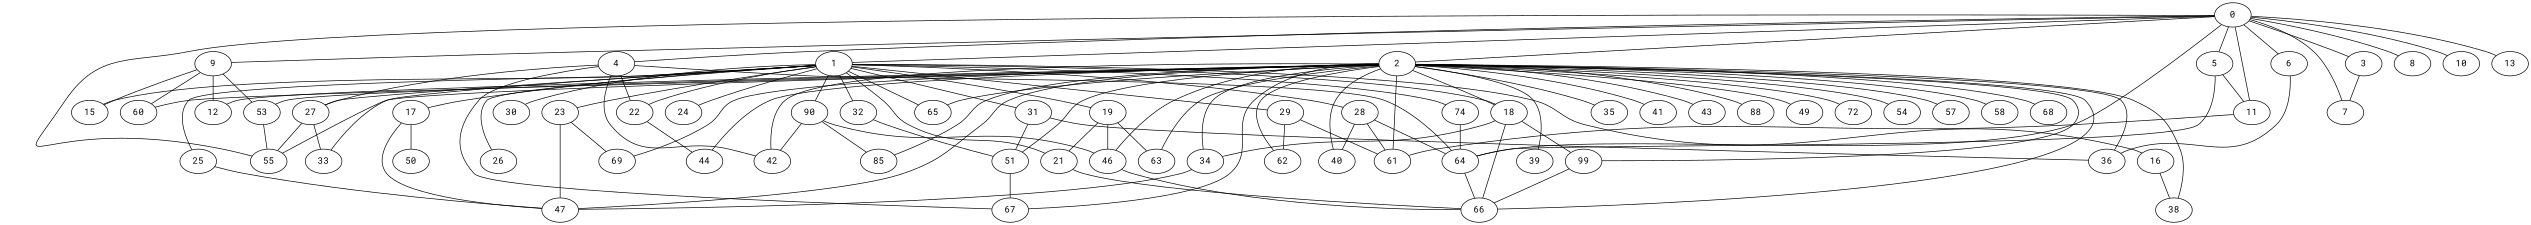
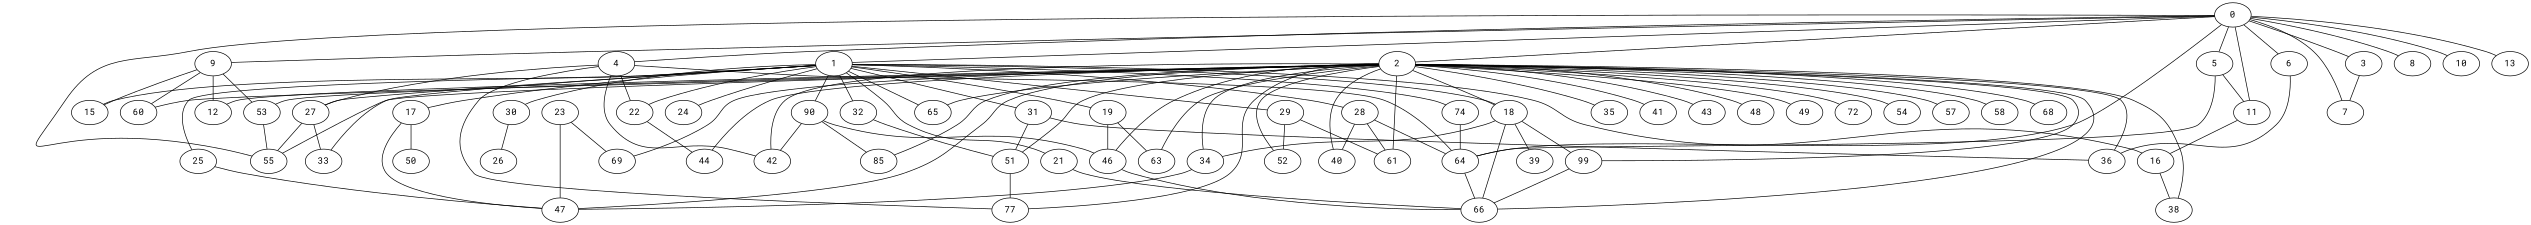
(624, 81) -> (505, 137)
(1513, 88) -> (1522, 137)
(672, 89) -> none
(1756, 113) -> (1756, 113)
(1820, 128) -> (2204, 137)
(1083, 137) -> none
(1283, 161) -> (1283, 161)
(1010, 210) -> (1010, 210)
